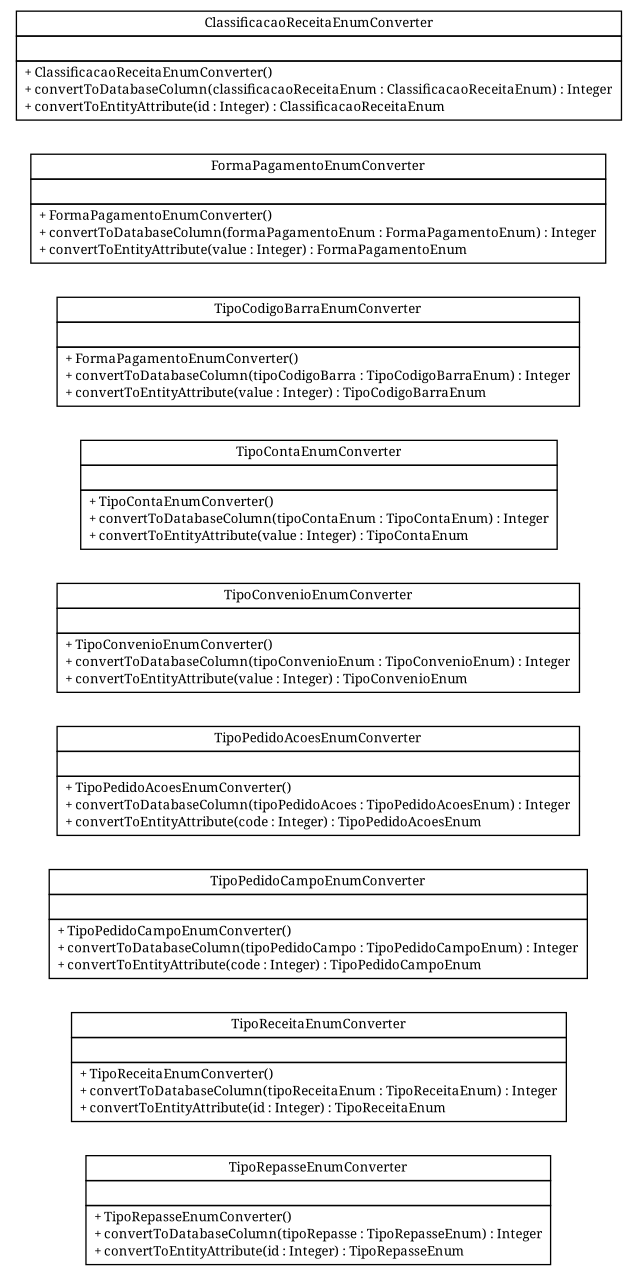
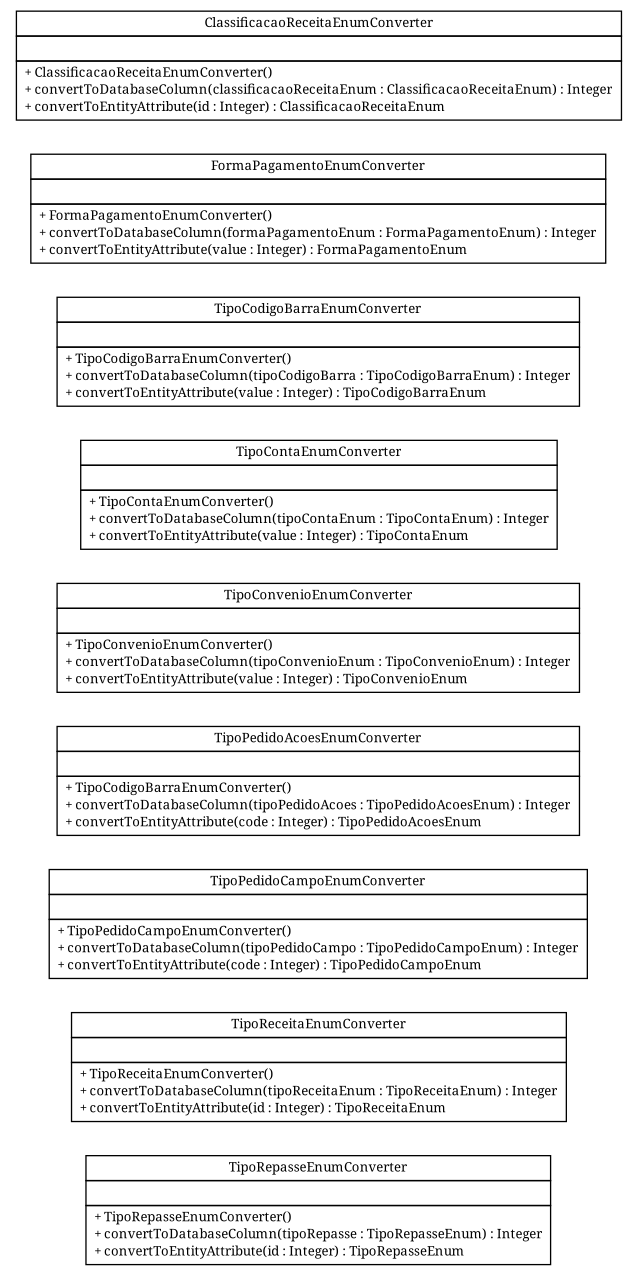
(182, 359) -> (179, 359)
(179, 788) -> (179, 788)
